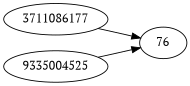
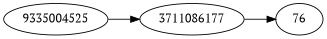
(115, 53) -> (119, 19)
